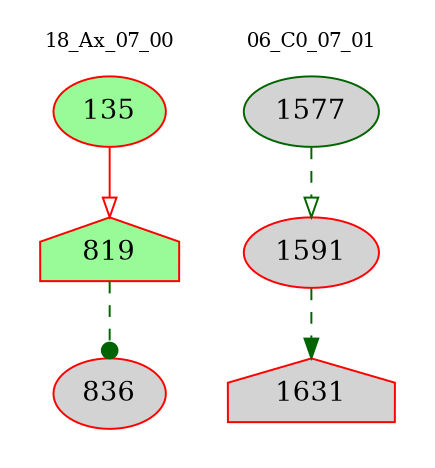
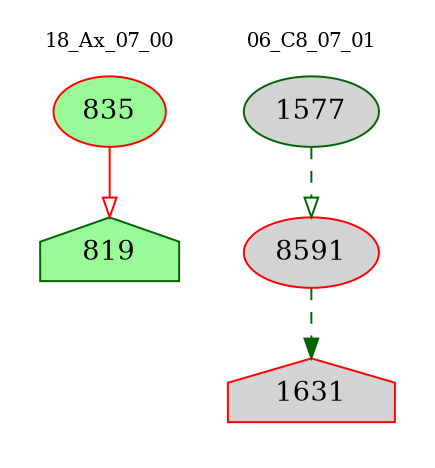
(311, 42) -> (311, 42)
(110, 112) -> (110, 112)
(110, 253) -> (110, 253)
(311, 253) -> (311, 253)
(110, 394) -> none
